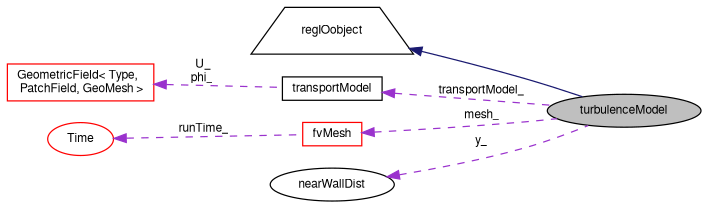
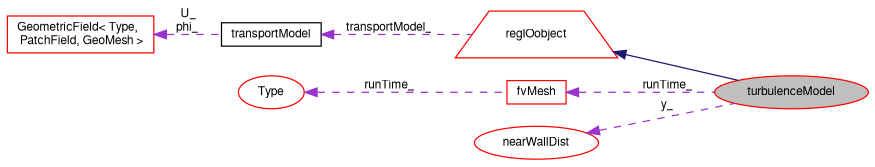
(332, 31) -> (537, 34)
(473, 99) -> (403, 34)
(624, 111) -> (792, 92)
(481, 115) -> (666, 86)
(81, 139) -> (271, 92)
(332, 185) -> (537, 143)
